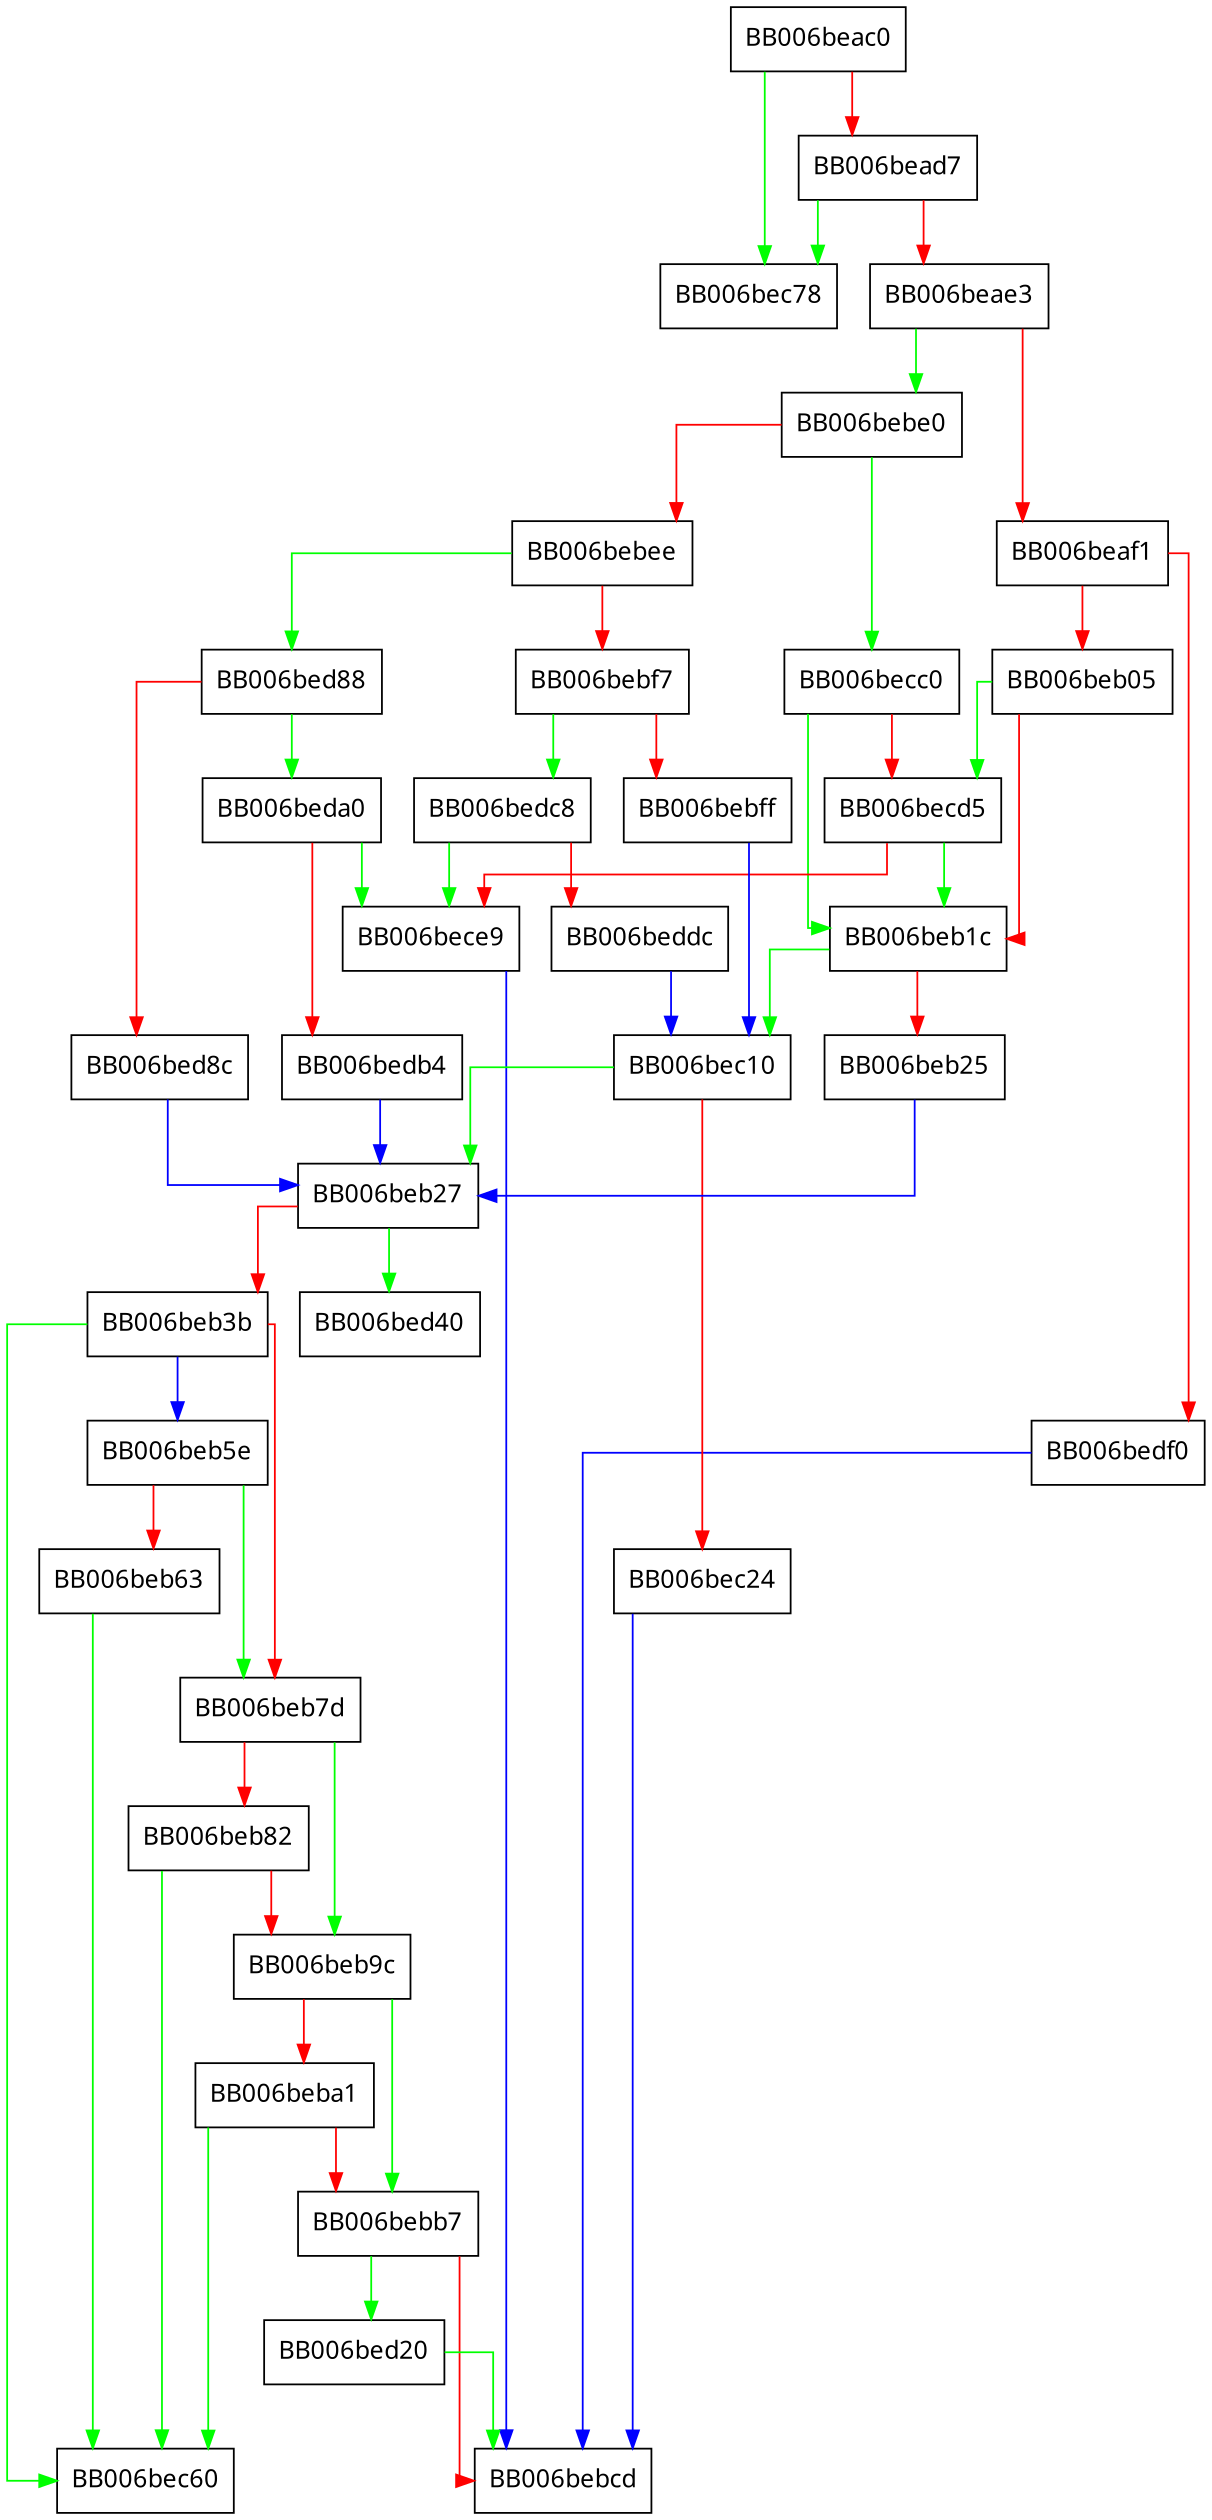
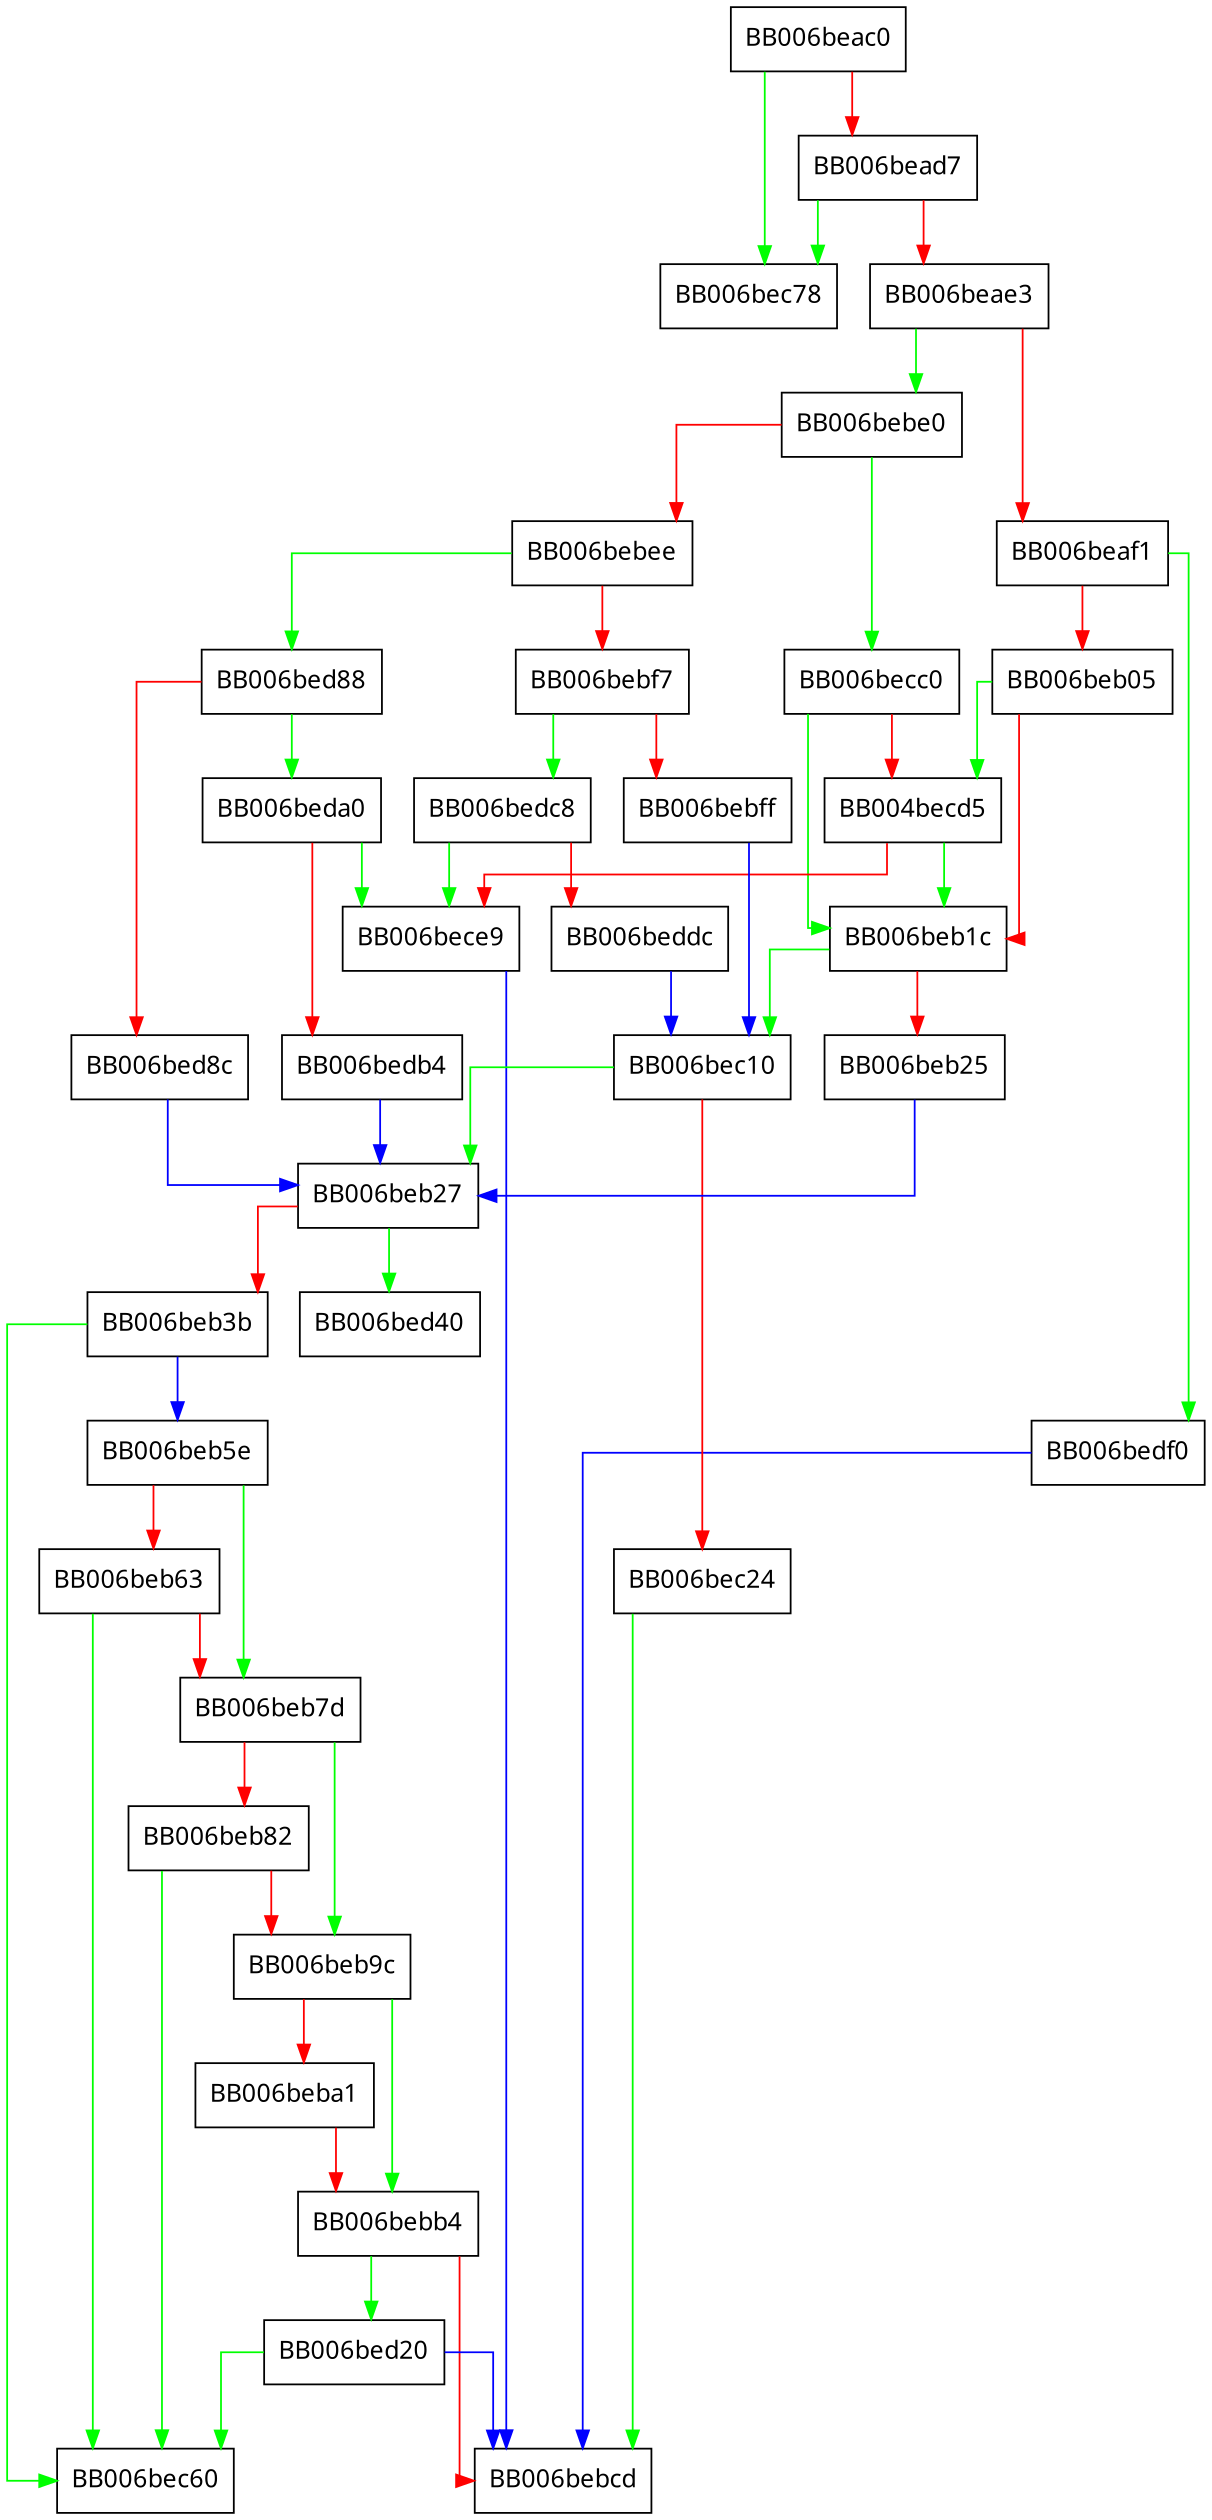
(913, 810) -> (913, 810)
(1189, 968) -> (1189, 968)
(275, 1488) -> (200, 1636)
(633, 2022) -> (633, 2022)
(388, 2224) -> (388, 2224)
(208, 2279) -> (221, 2370)
(493, 2367) -> (493, 2367)
